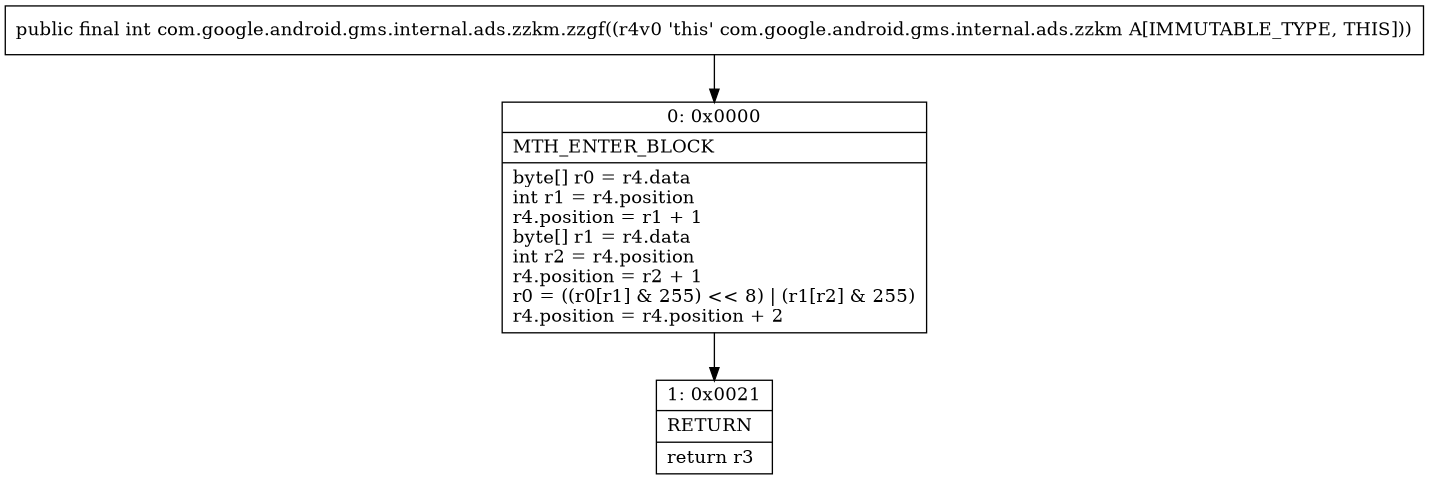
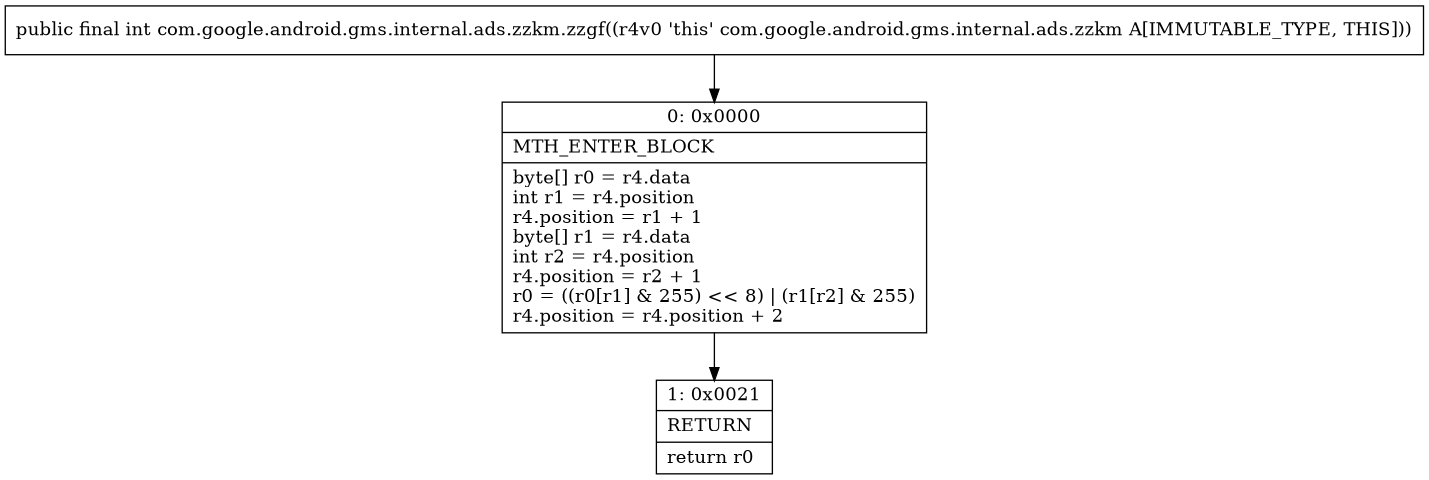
(711, 457) -> (711, 457)
